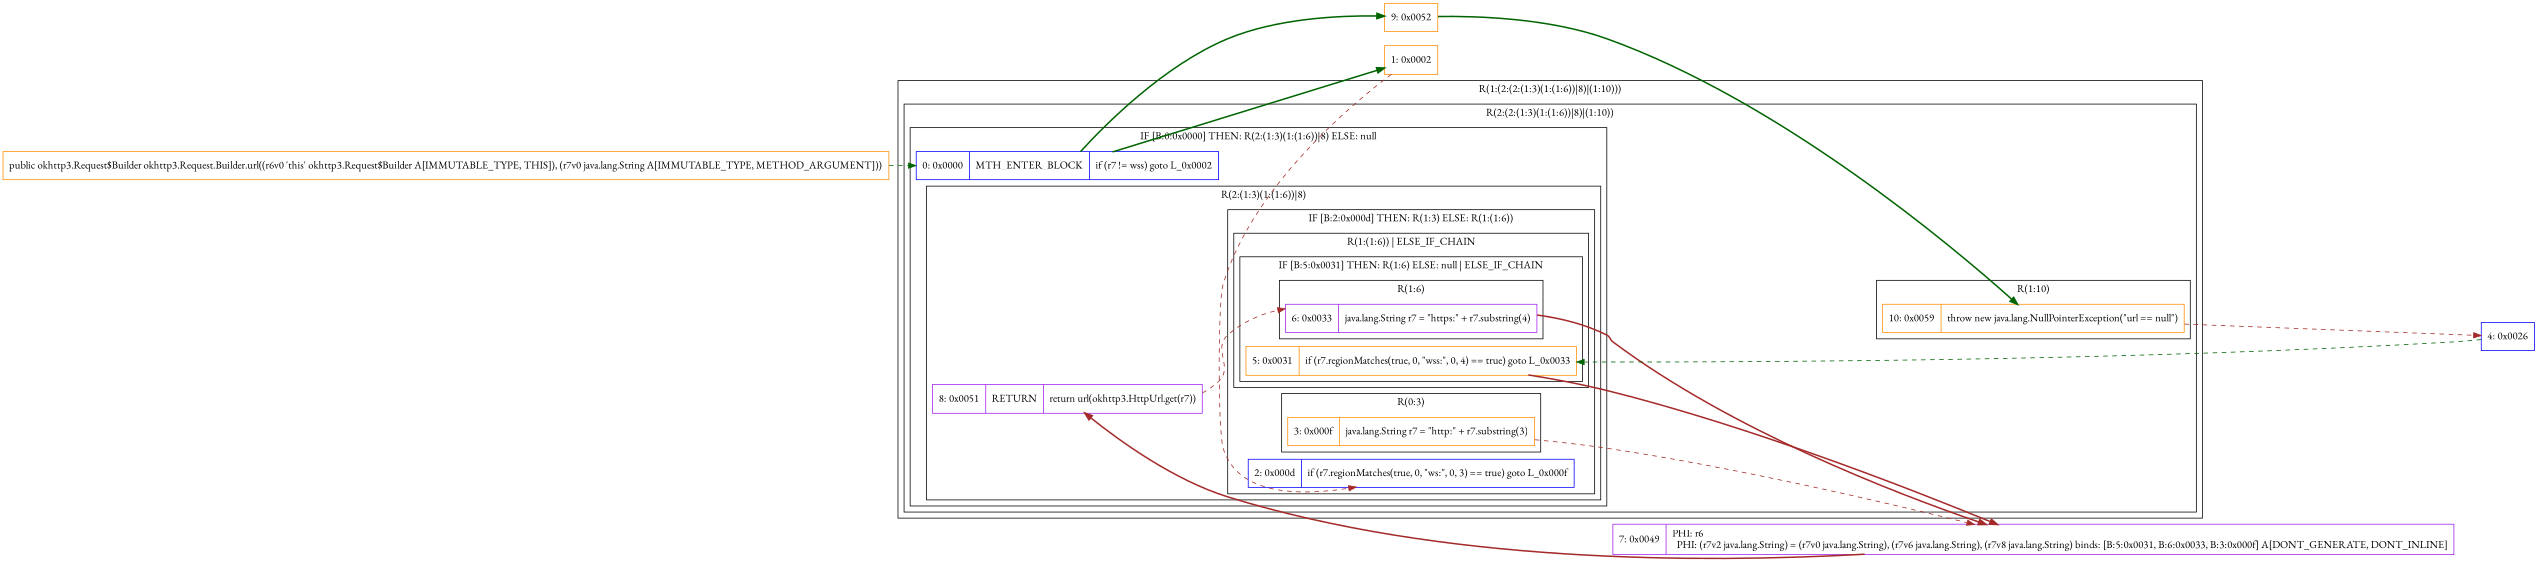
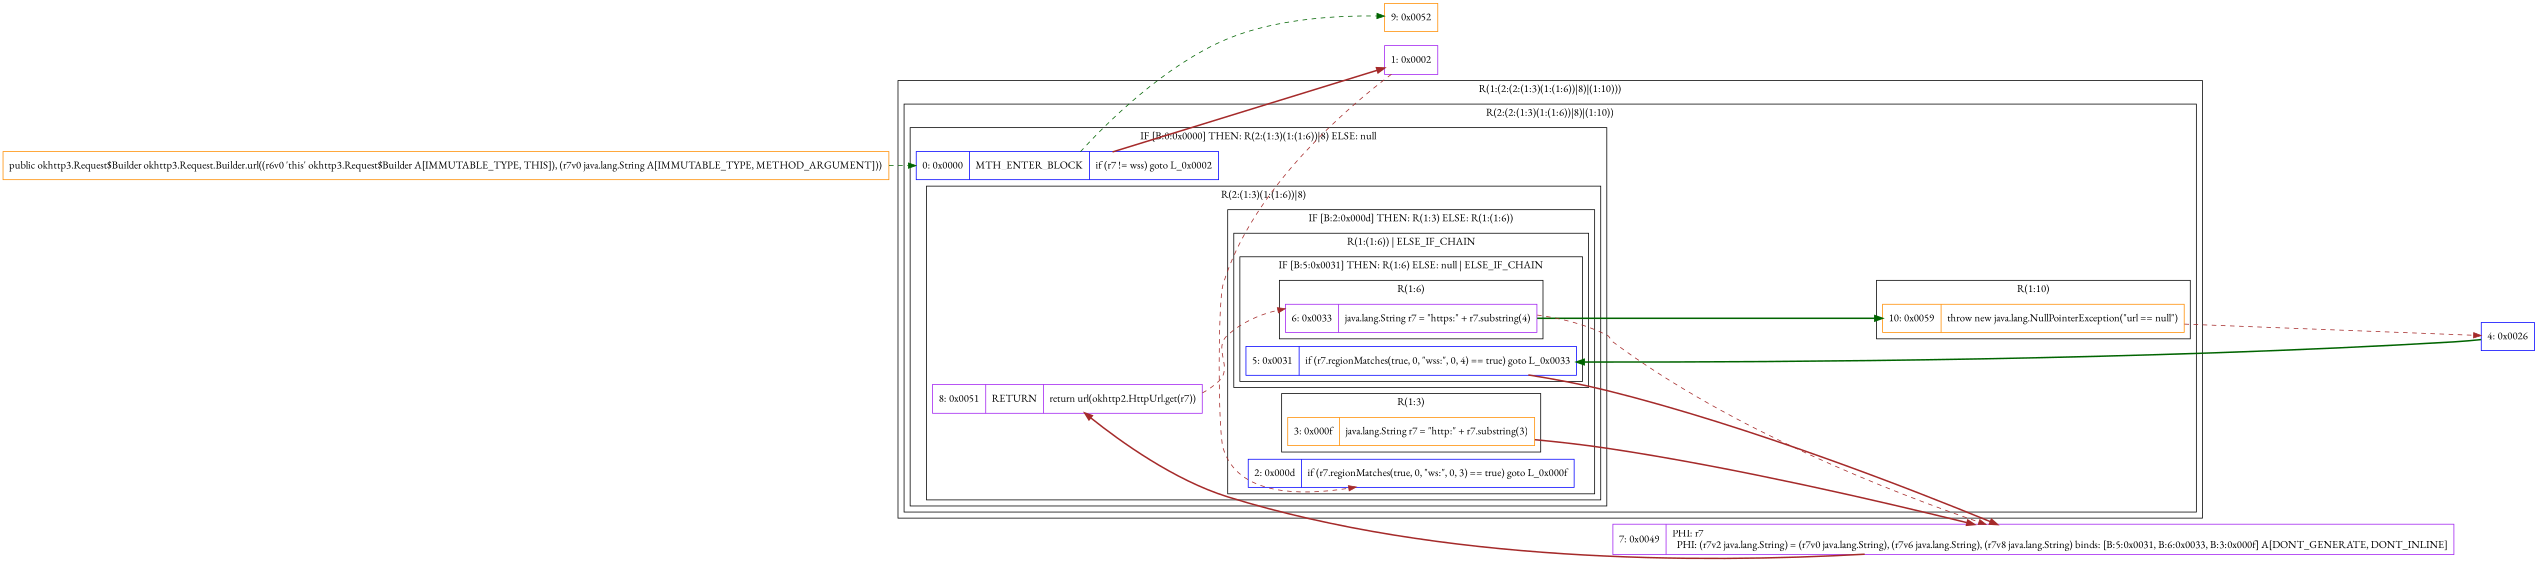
(1212, 46) -> (1212, 46)
(1411, 60) -> (1411, 60)
(1734, 98) -> (1706, 318)
(1245, 111) -> (1245, 111)
(2033, 358) -> (2033, 358)
(1411, 361) -> (1411, 361)
(1123, 398) -> (1123, 398)
(1411, 402) -> (1411, 402)
(1752, 427) -> (1752, 427)
(1752, 474) -> (1752, 474)
(1689, 533) -> (1689, 533)
